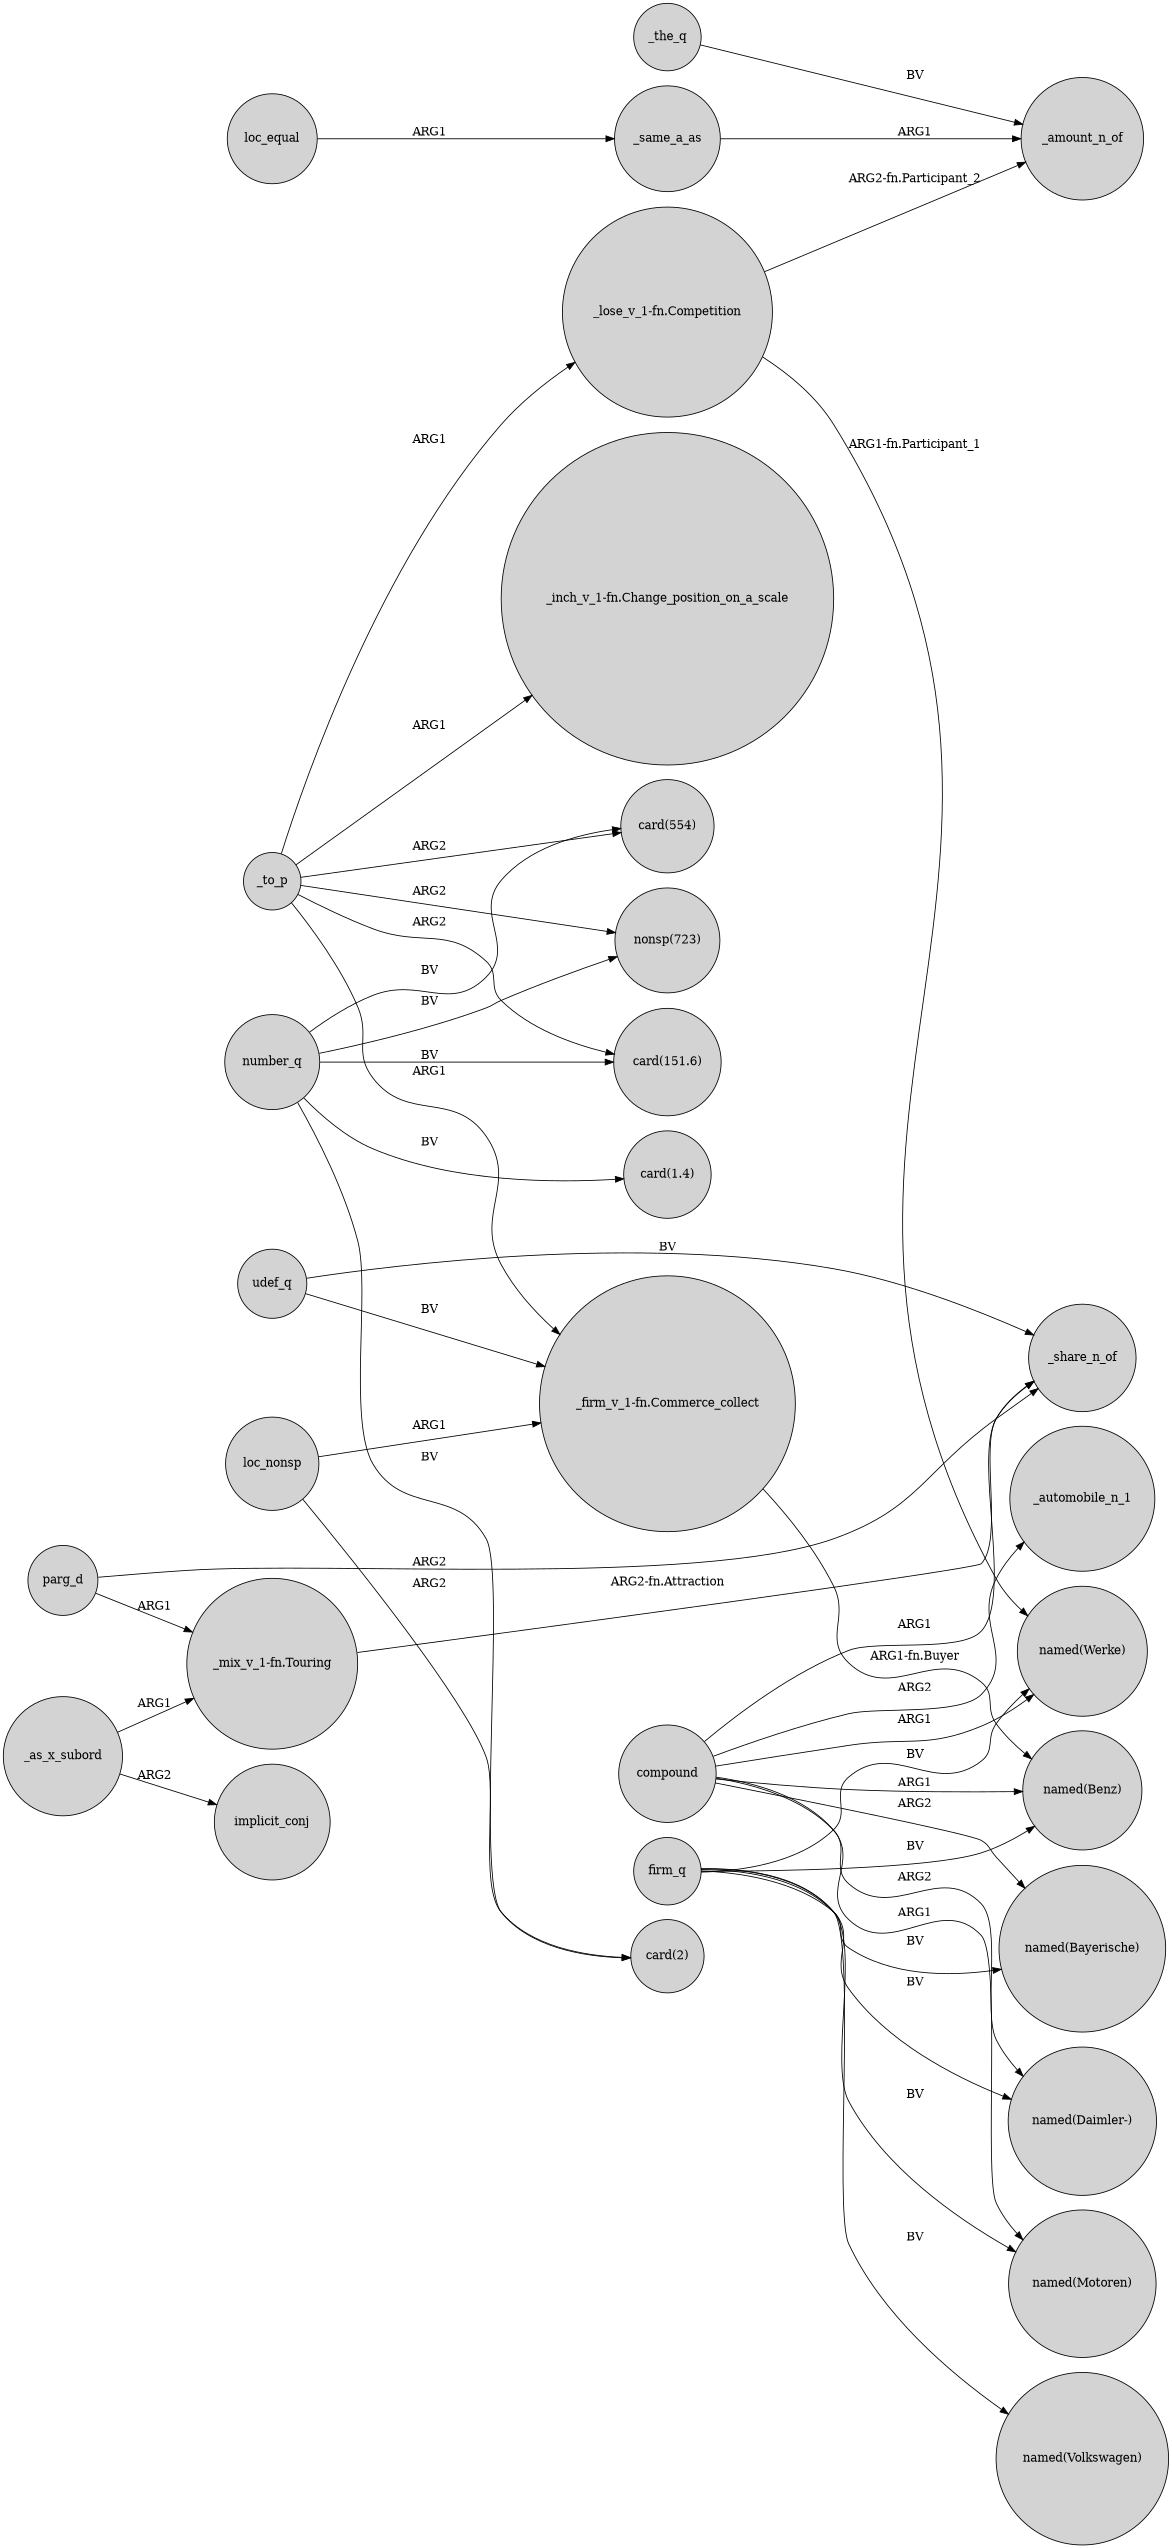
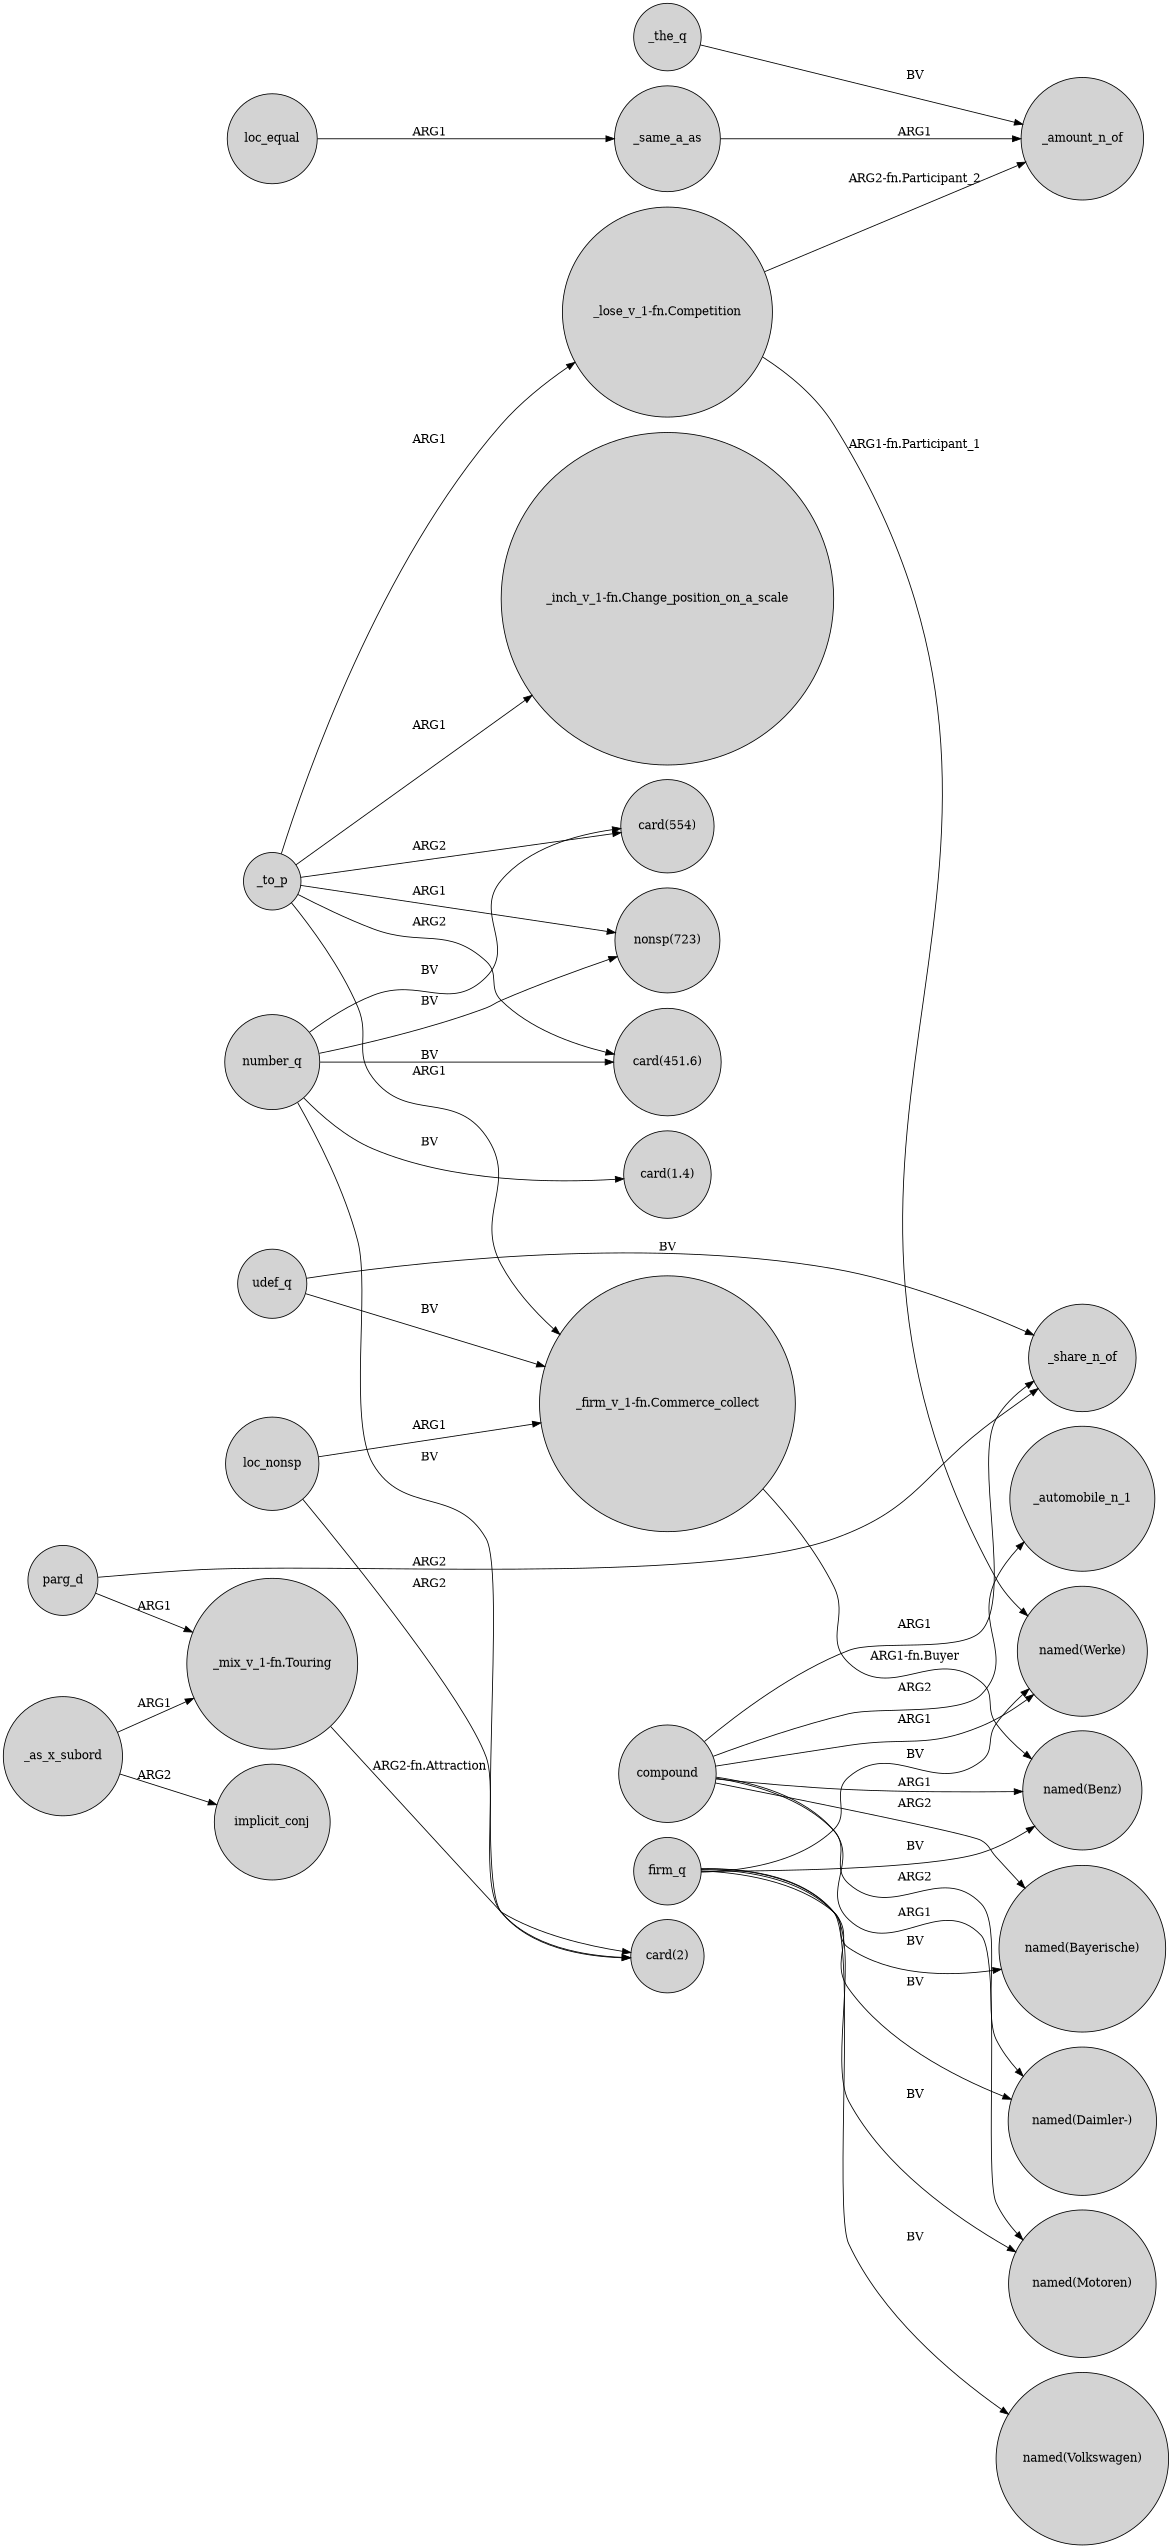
(429, 892) -> (429, 892)
(667, 1062) -> (667, 1062)
(765, 1597) -> (459, 1867)
